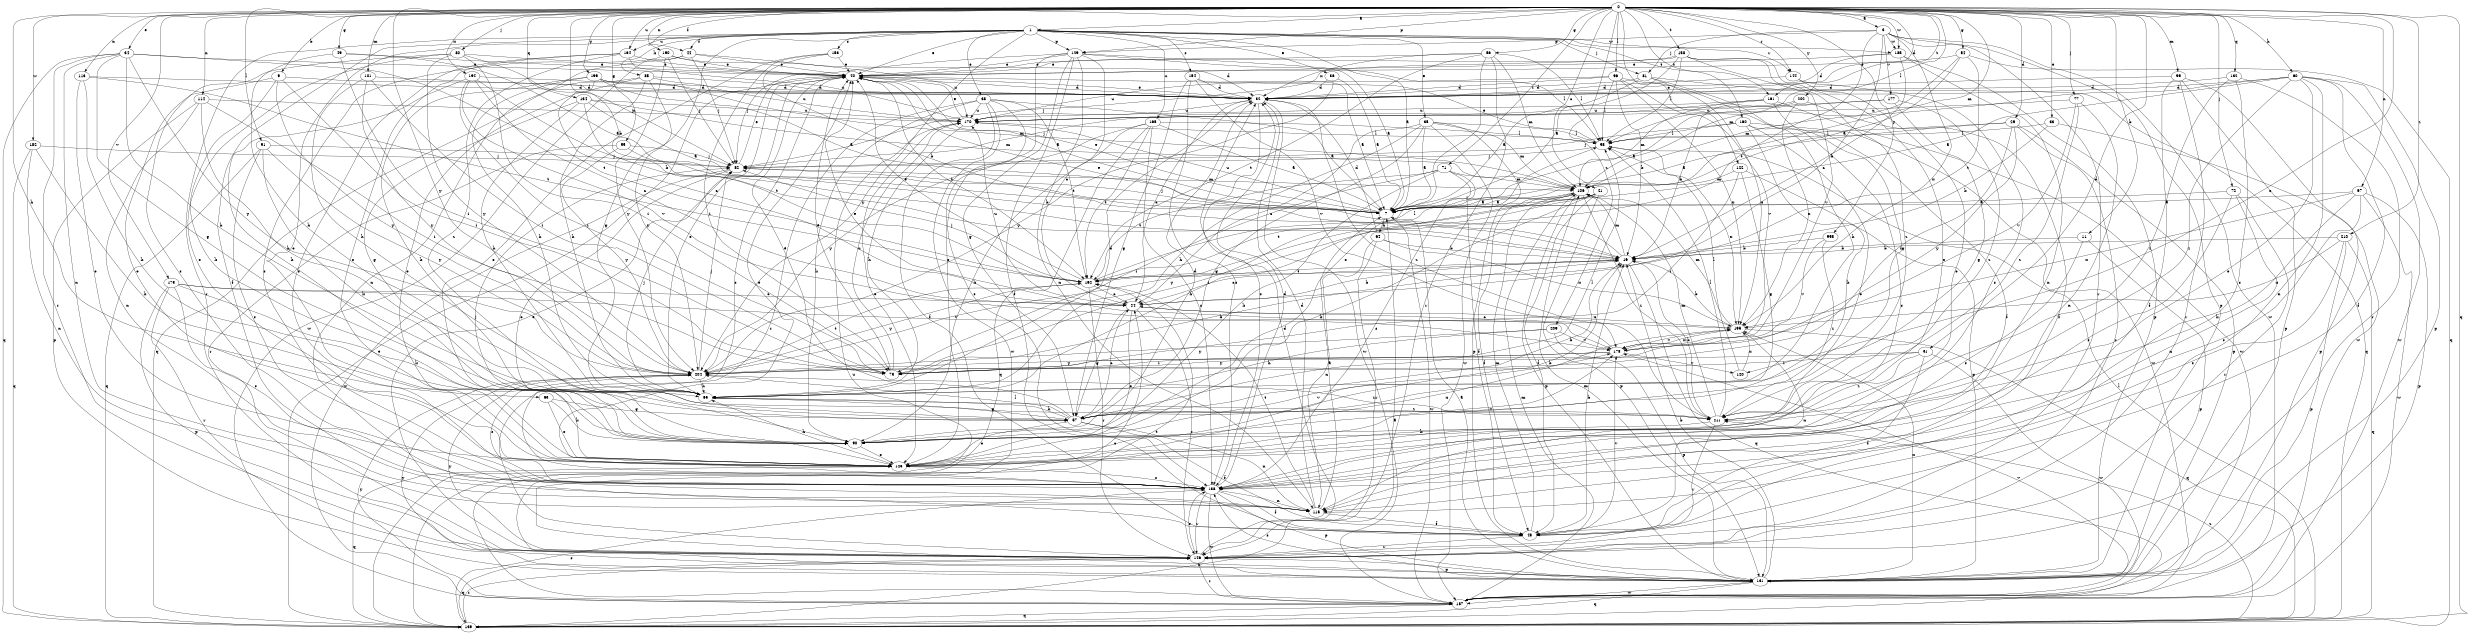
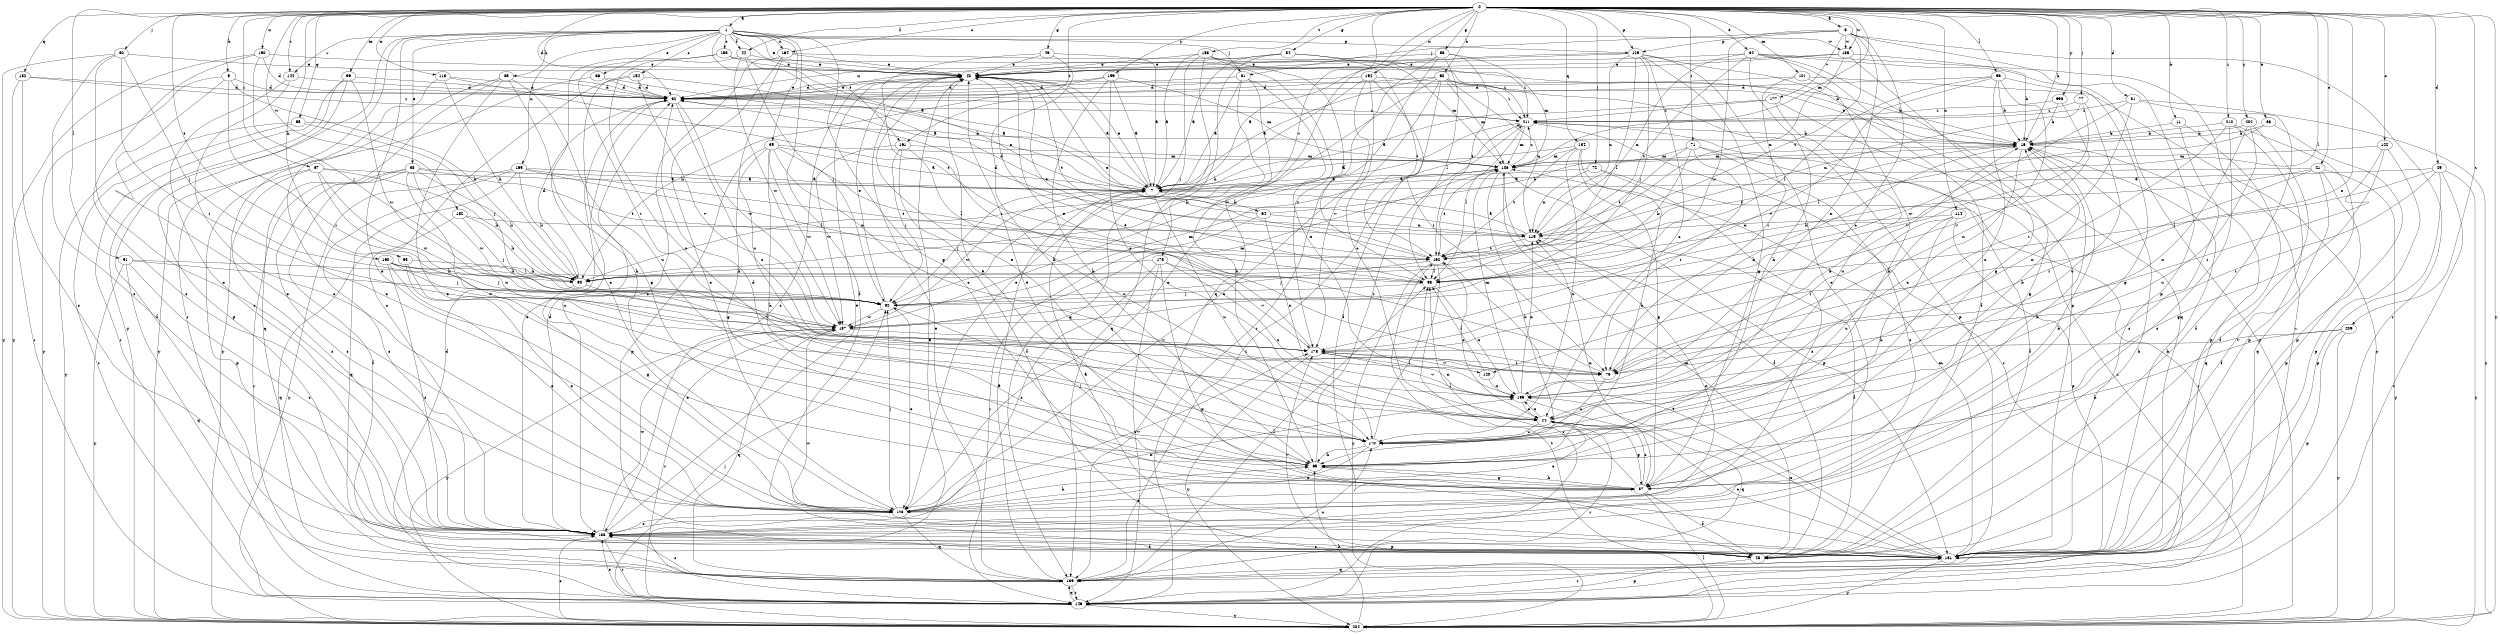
(2384, 99) -> (244, 88)
(1169, 111) -> none
